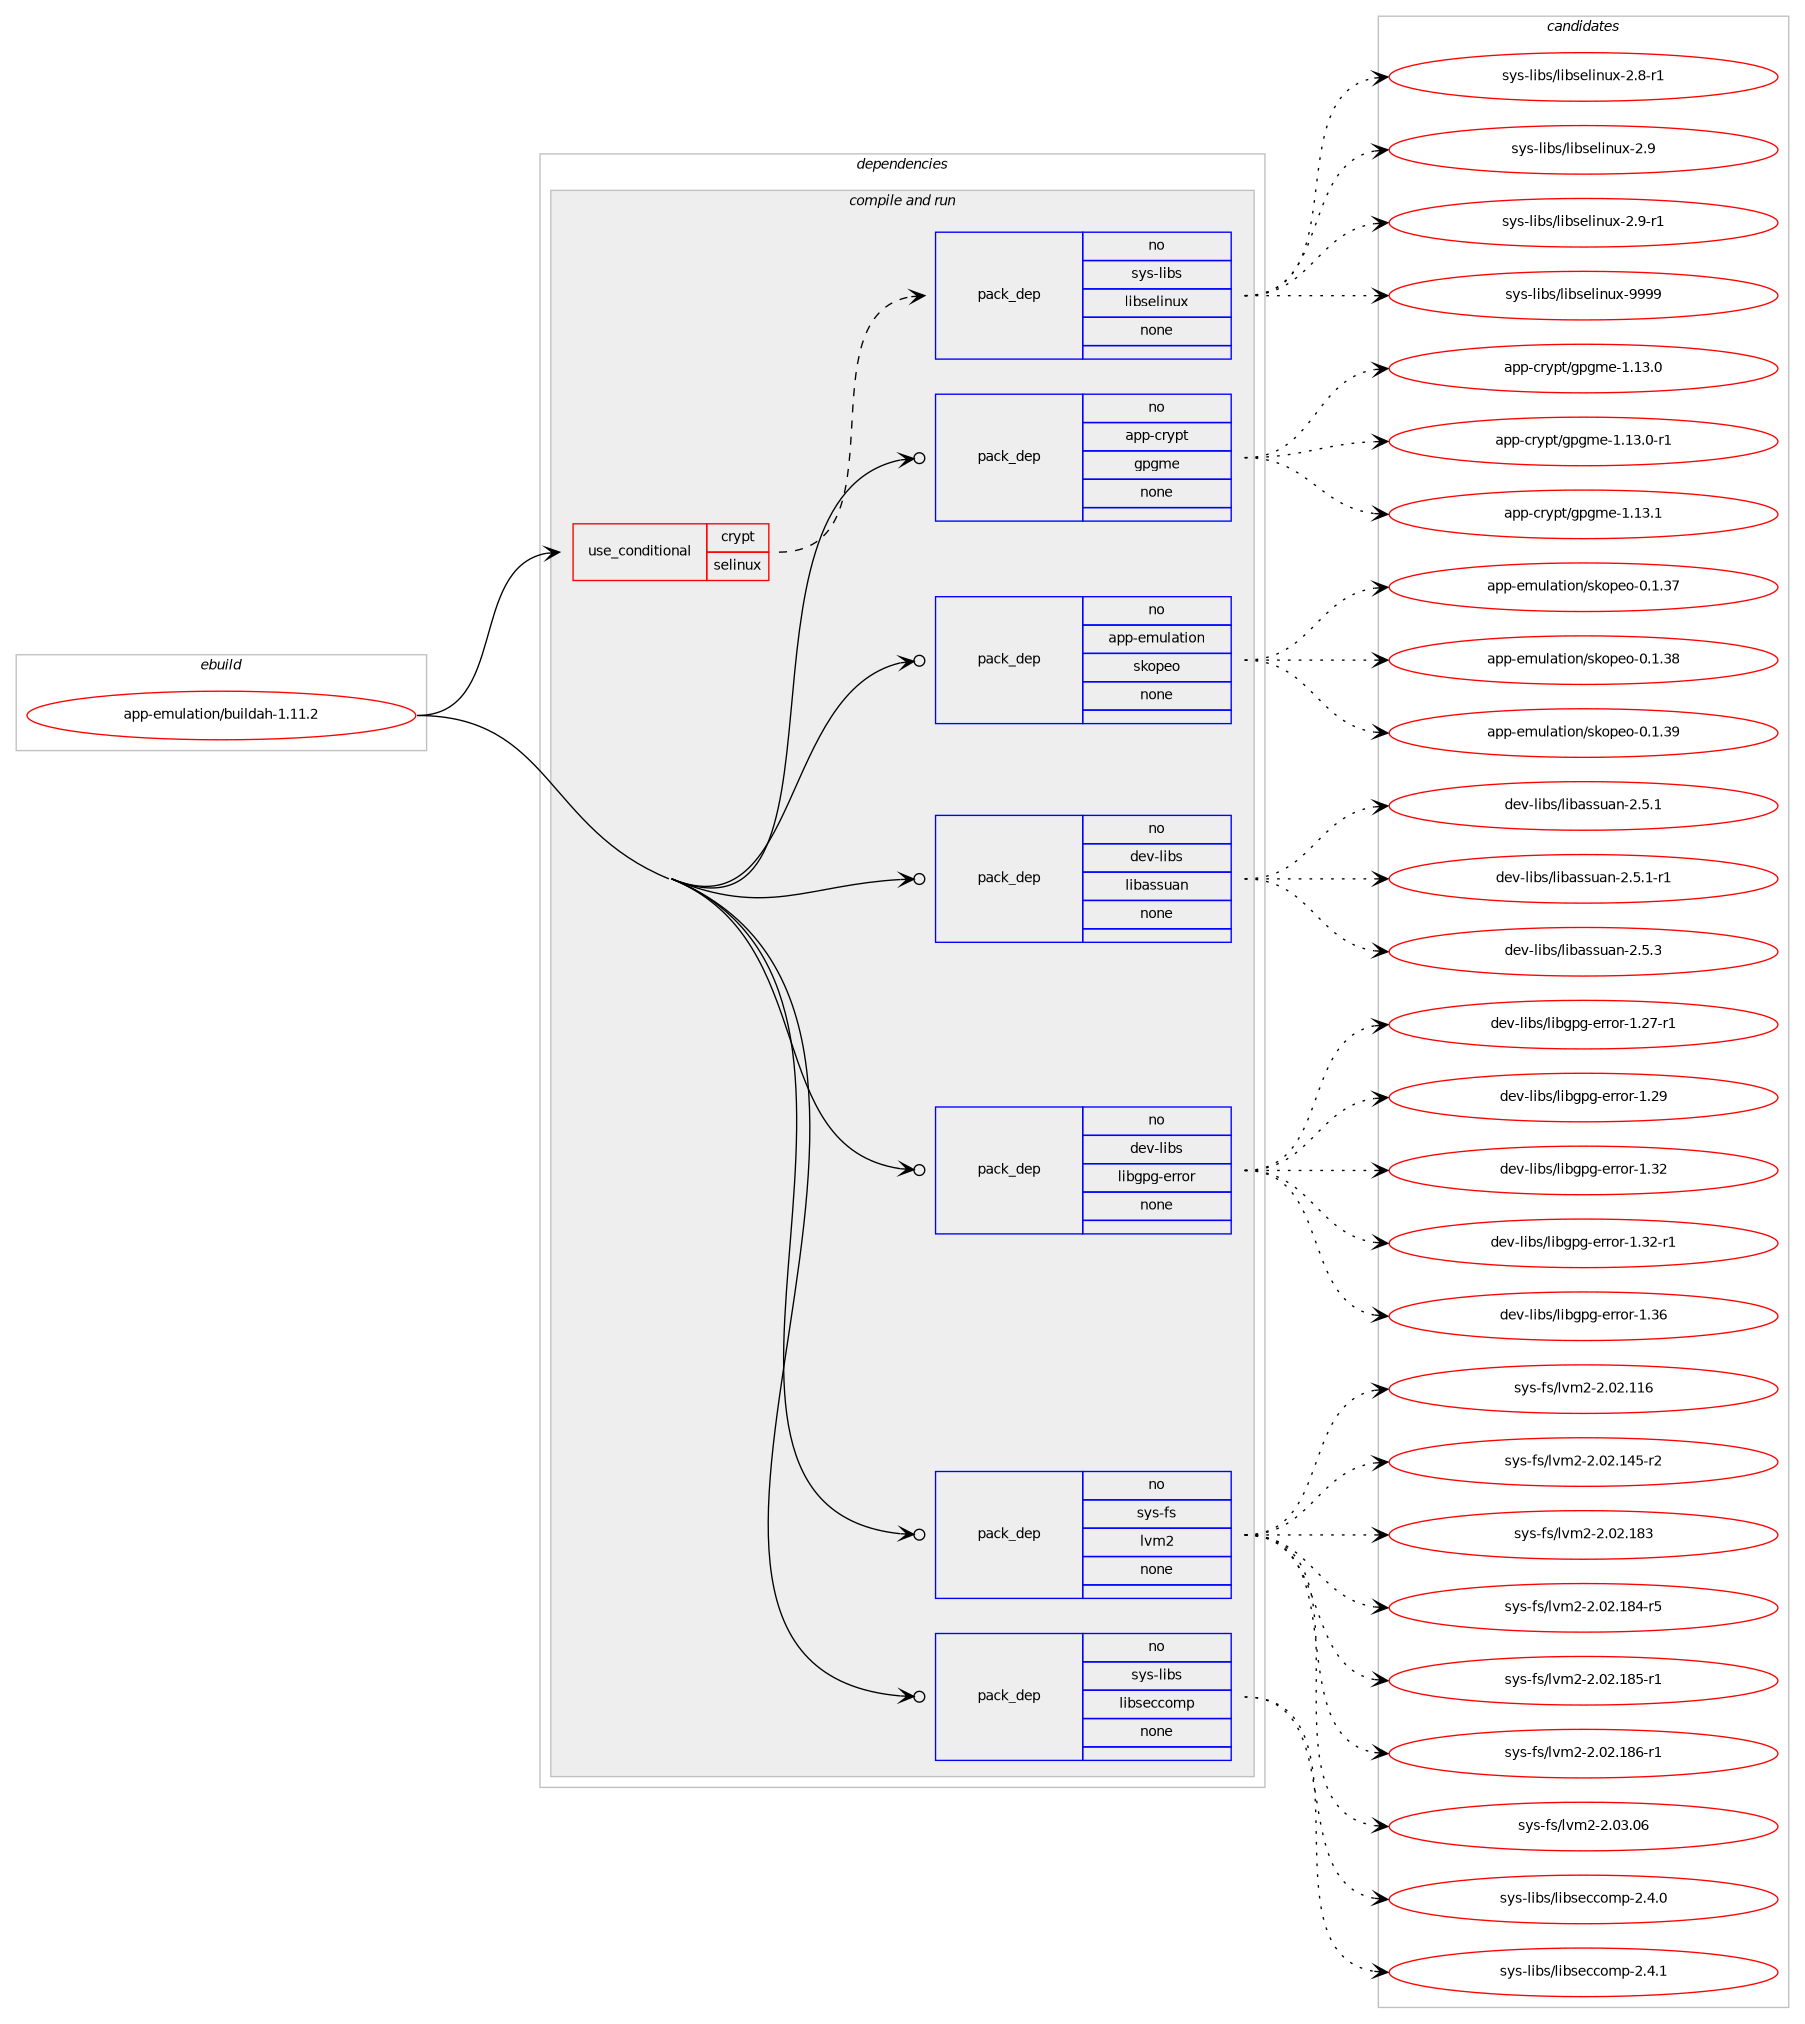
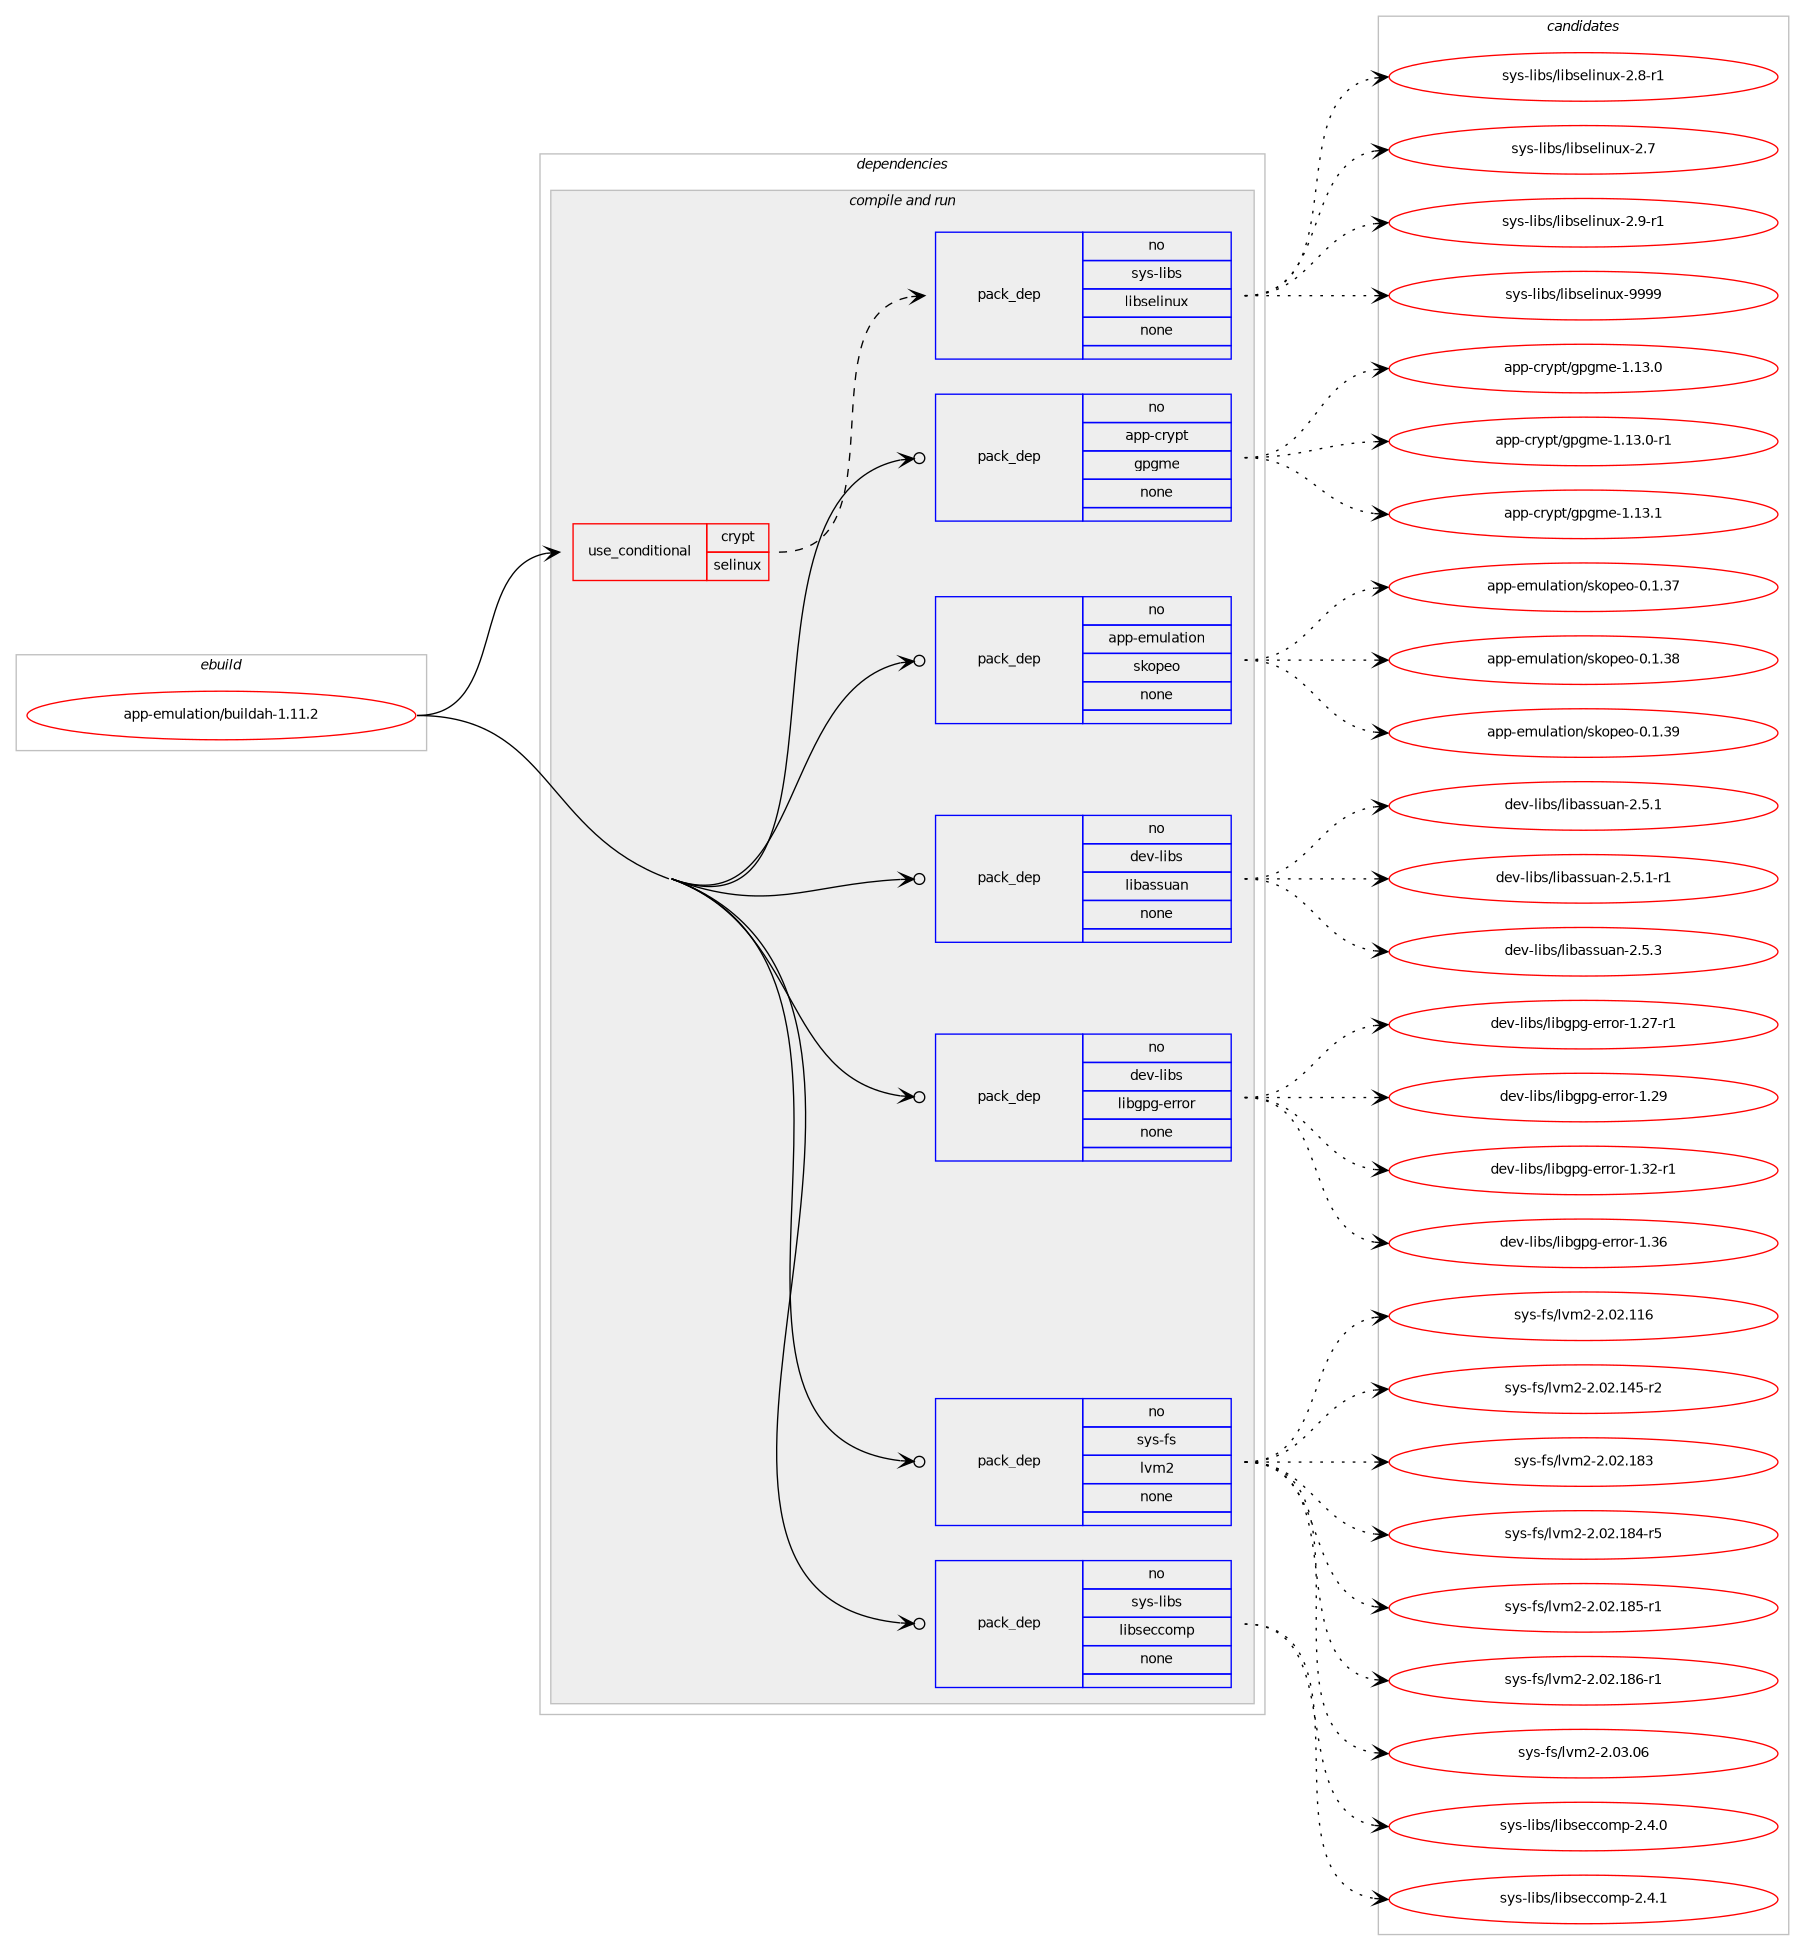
(1584, 150) -> (1584, 150)
(1584, 1170) -> none
